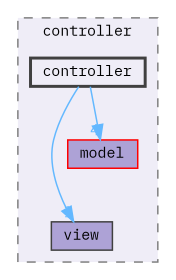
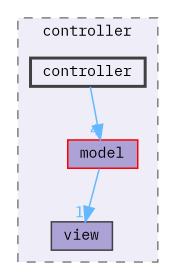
(53, 146) -> (94, 188)
